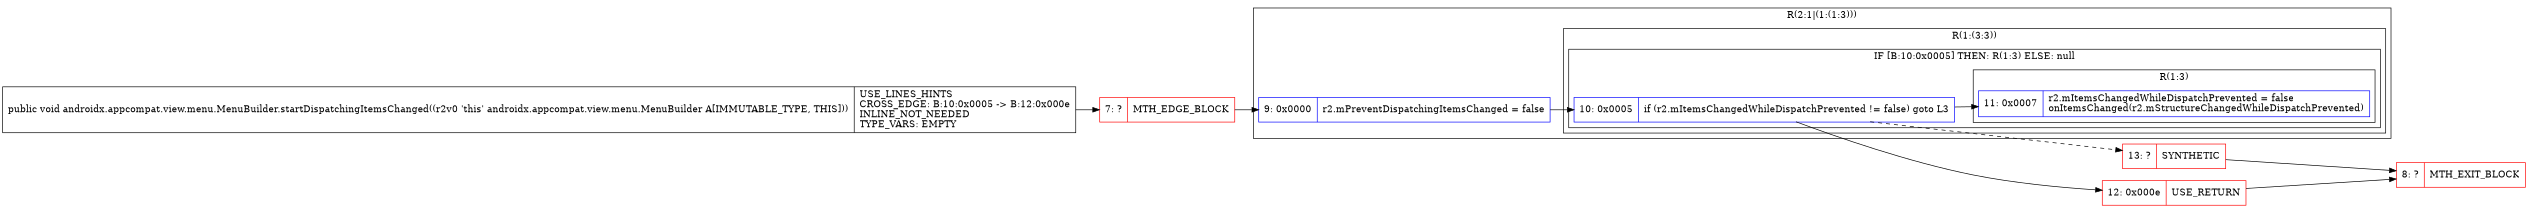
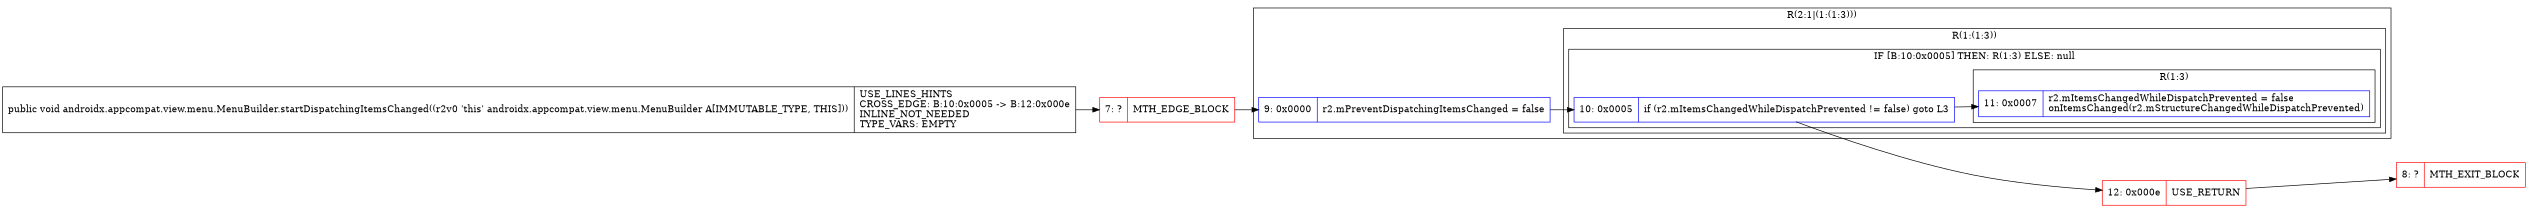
(1975, 36) -> (1975, 36)
(2174, 156) -> none
